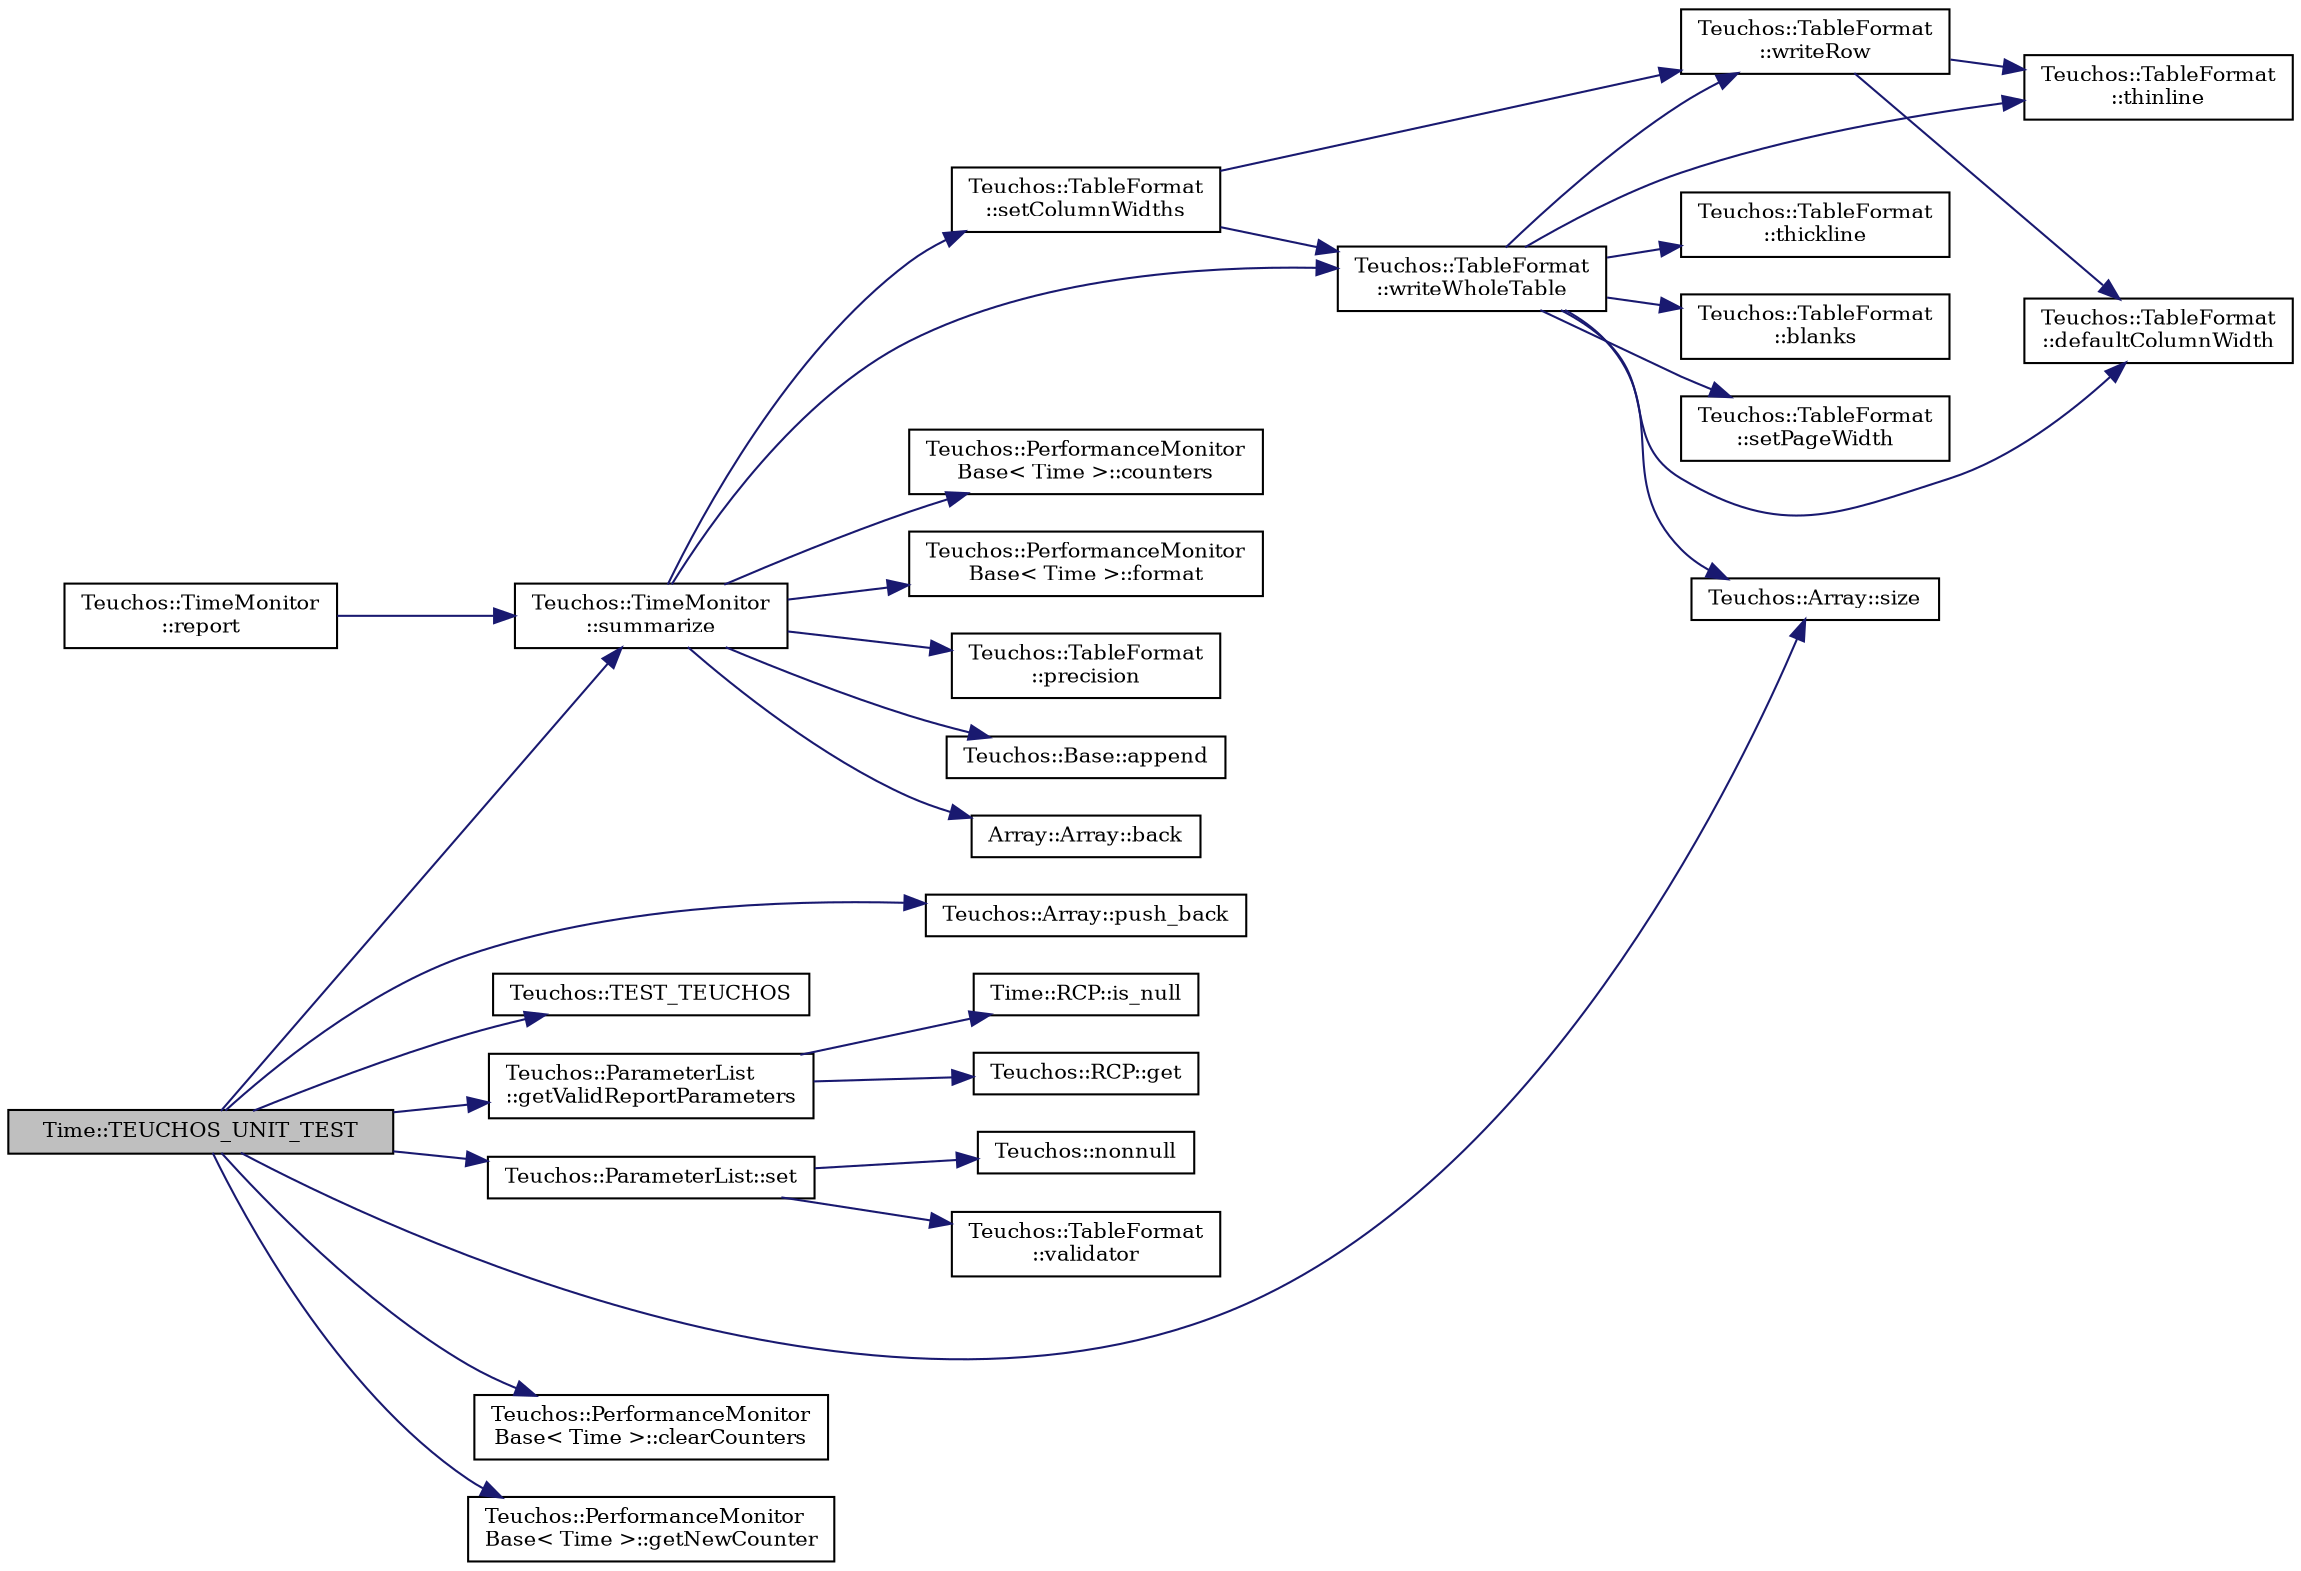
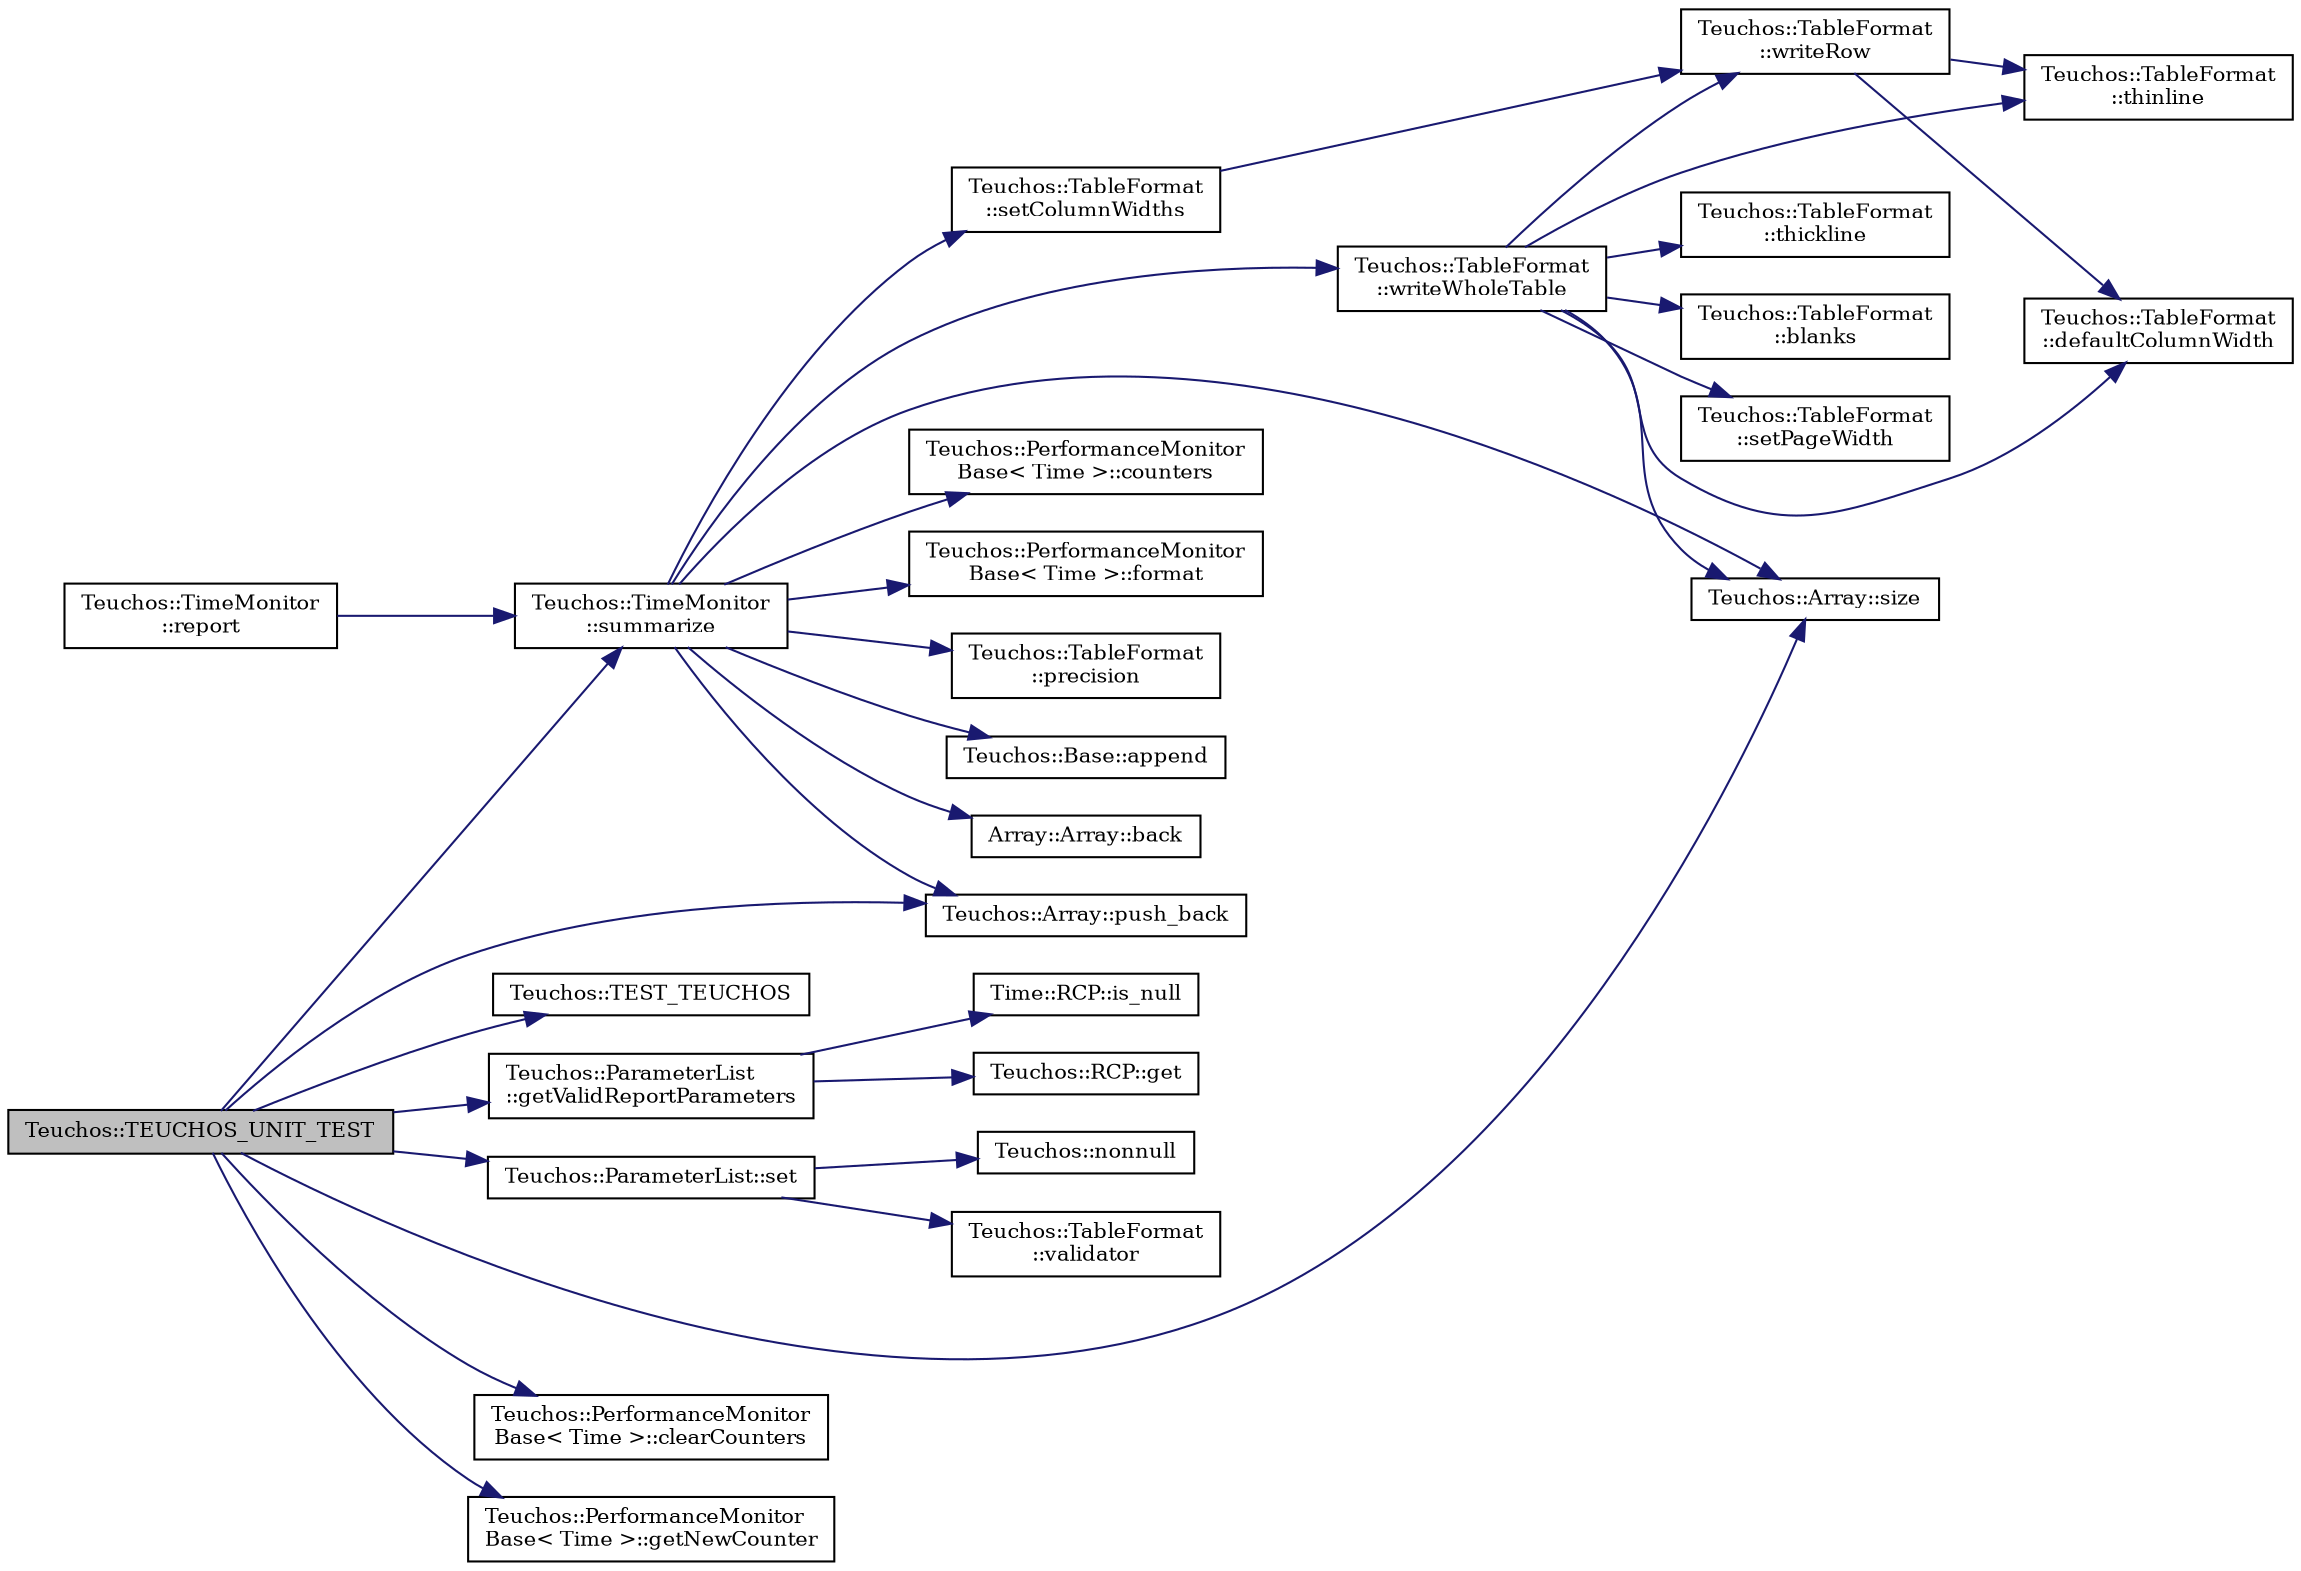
(1269, 237) -> none
none -> (1204, 383)
none -> (791, 784)
(201, 1132) -> (201, 1132)
